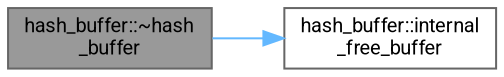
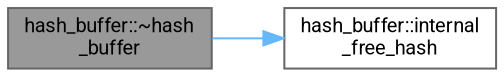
(390, 38) -> (390, 38)
